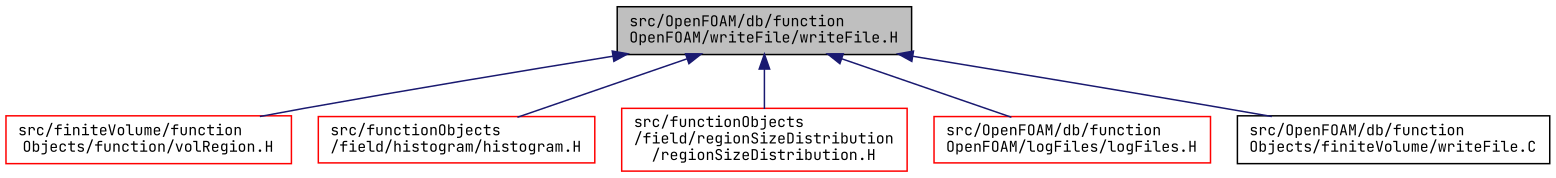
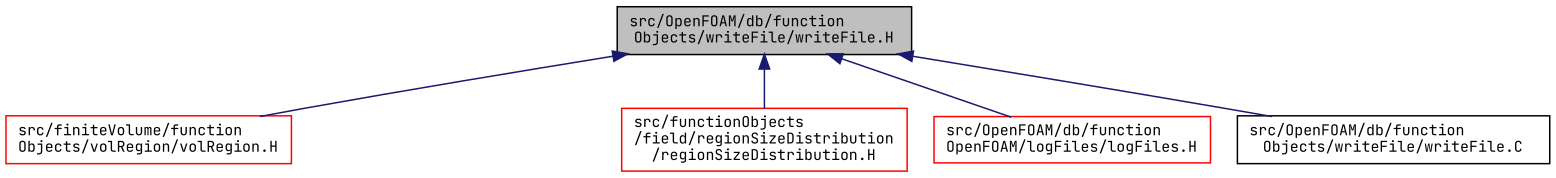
(764, 31) -> (764, 31)
(149, 140) -> (149, 140)
(457, 140) -> none
(1394, 140) -> (1394, 140)
